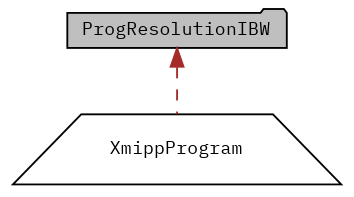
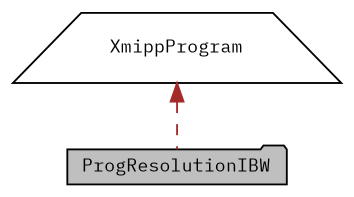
(177, 91) -> (177, 126)
